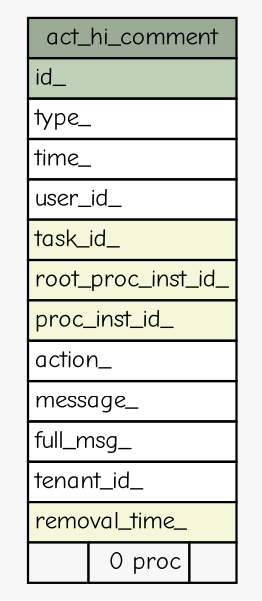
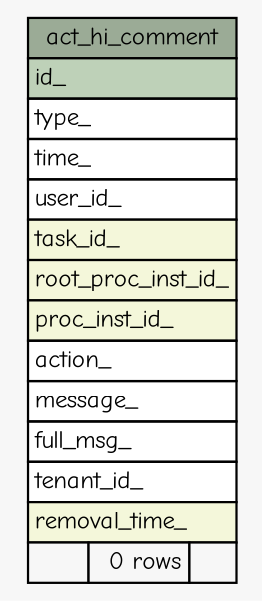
(146, 562) -> (146, 562)
